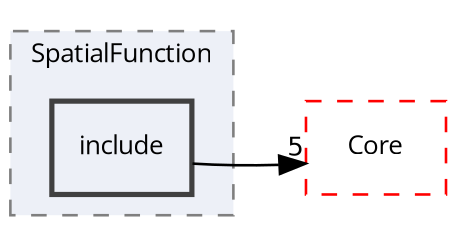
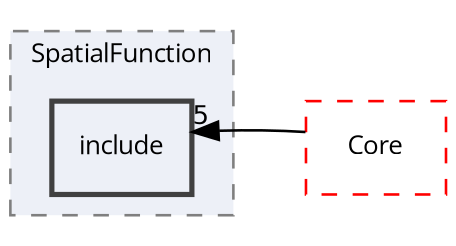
(251, 165) -> (262, 130)
